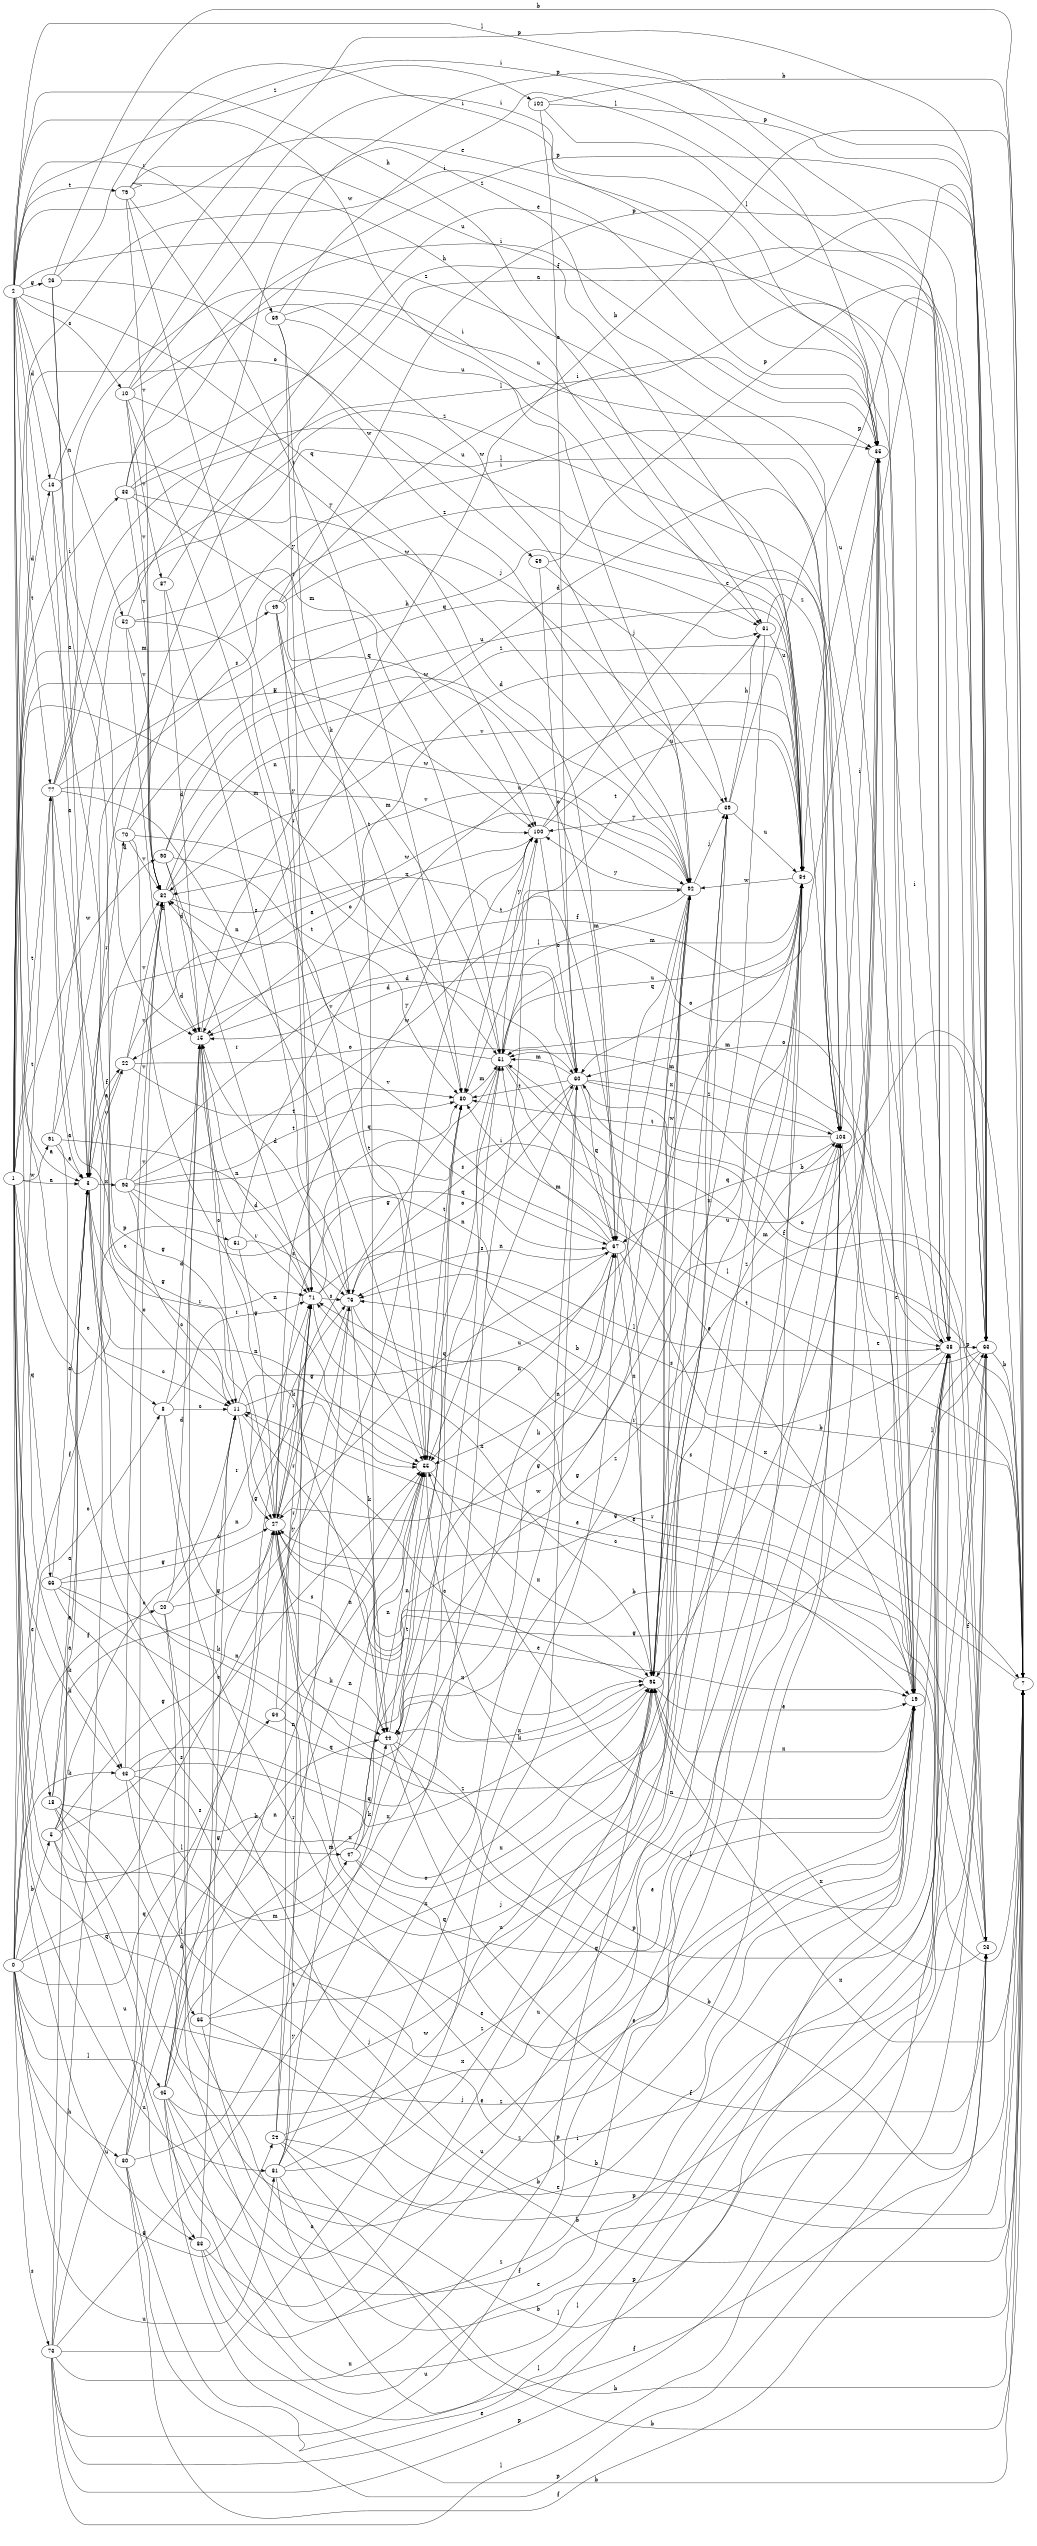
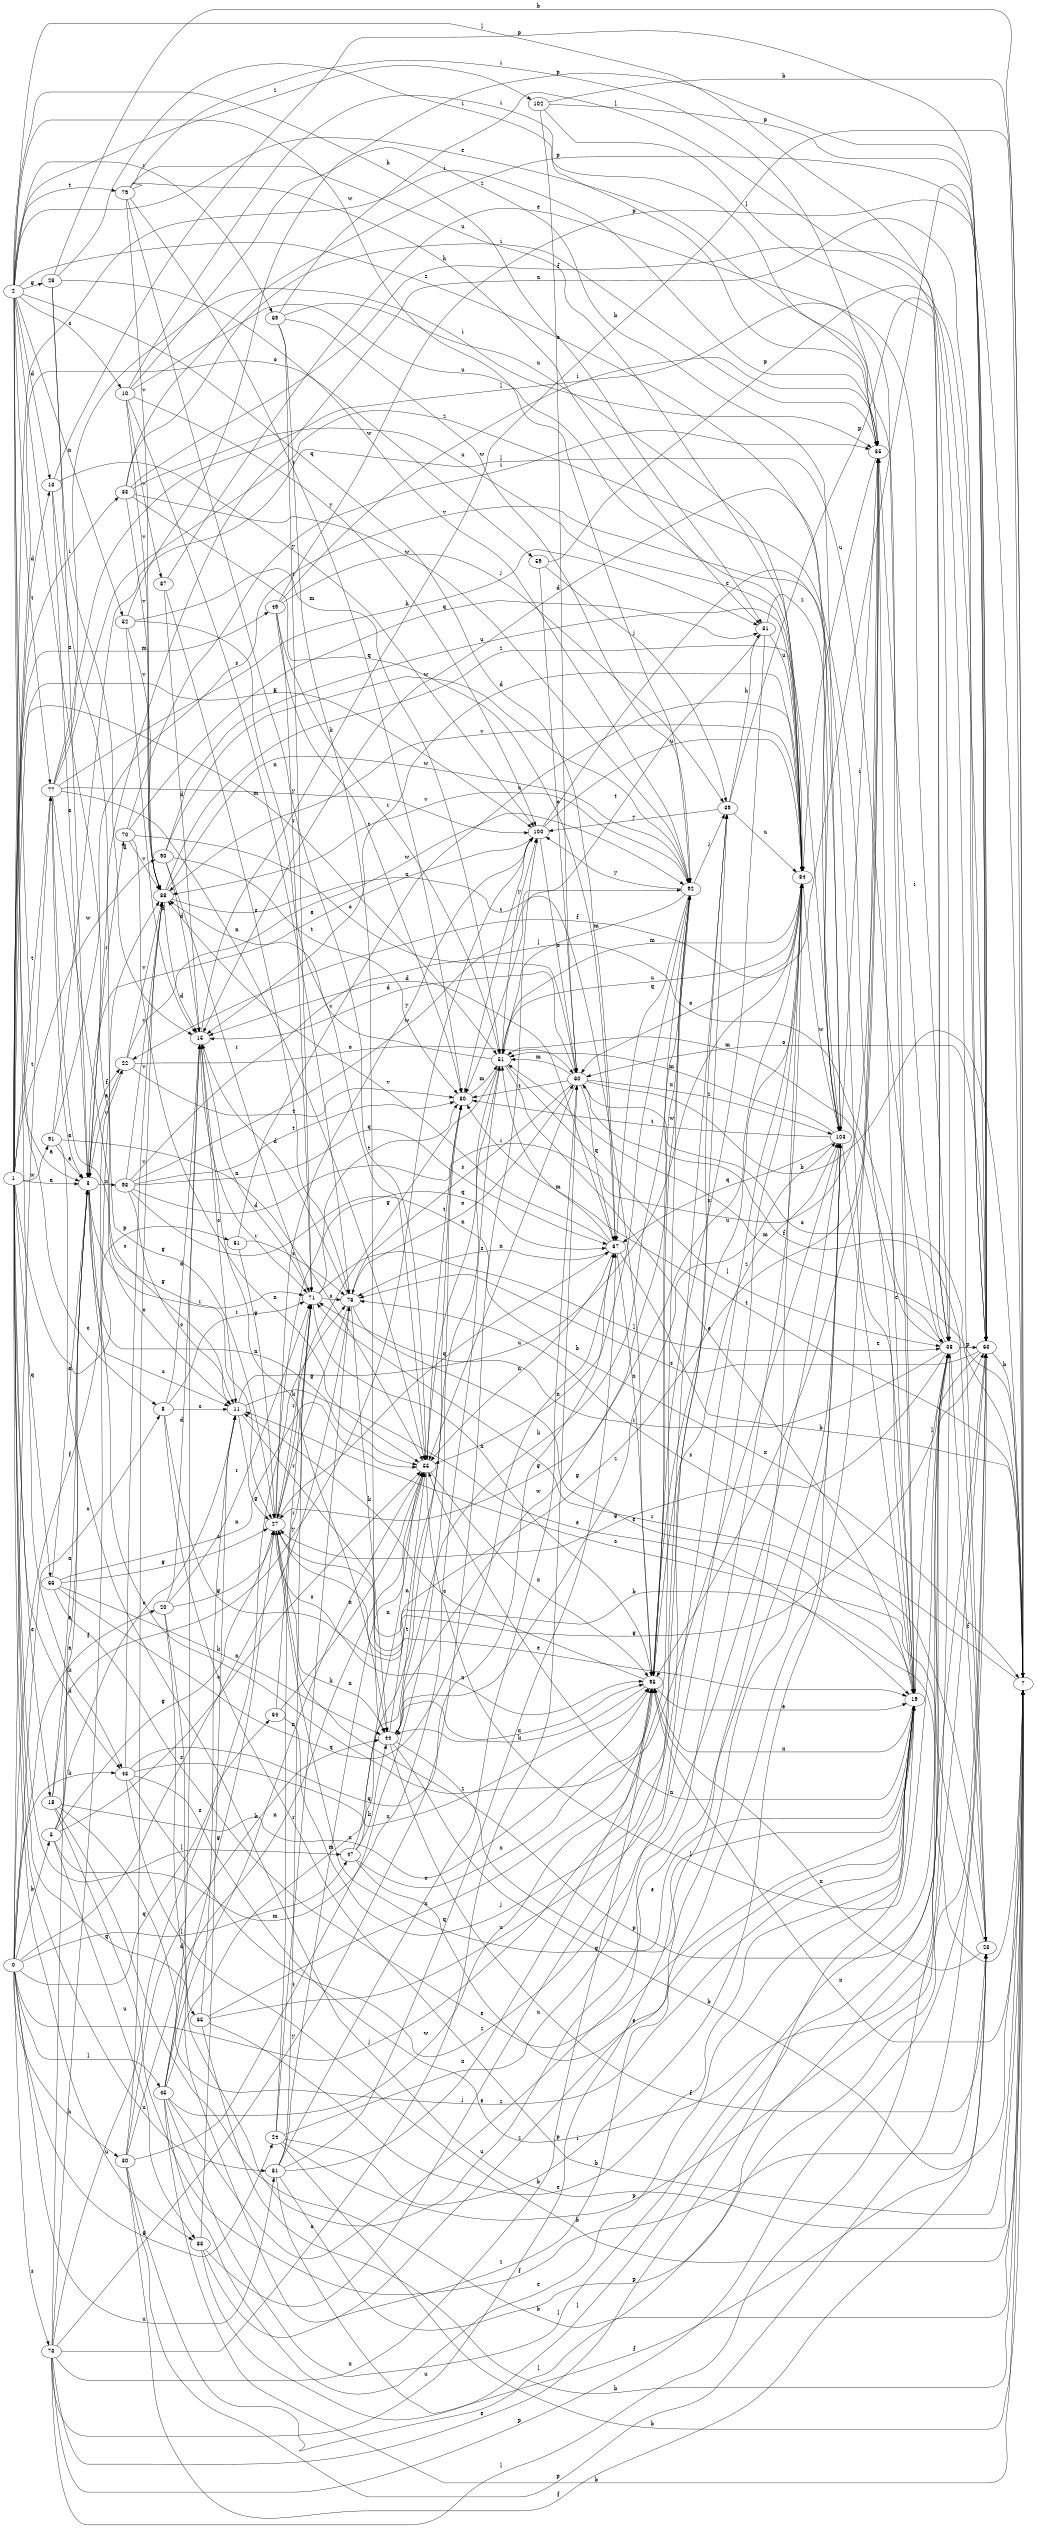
(445, 513) -> (445, 513)
(388, 805) -> (388, 805)
(746, 883) -> (815, 1006)
(163, 896) -> (163, 896)
